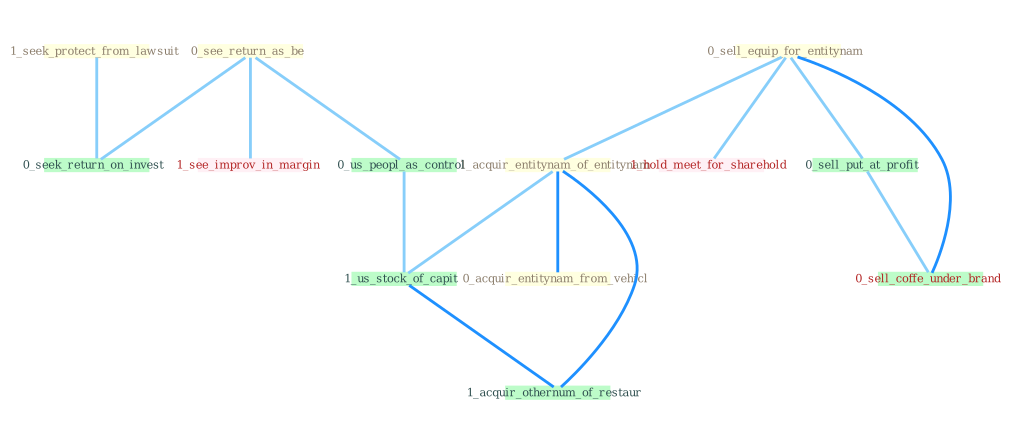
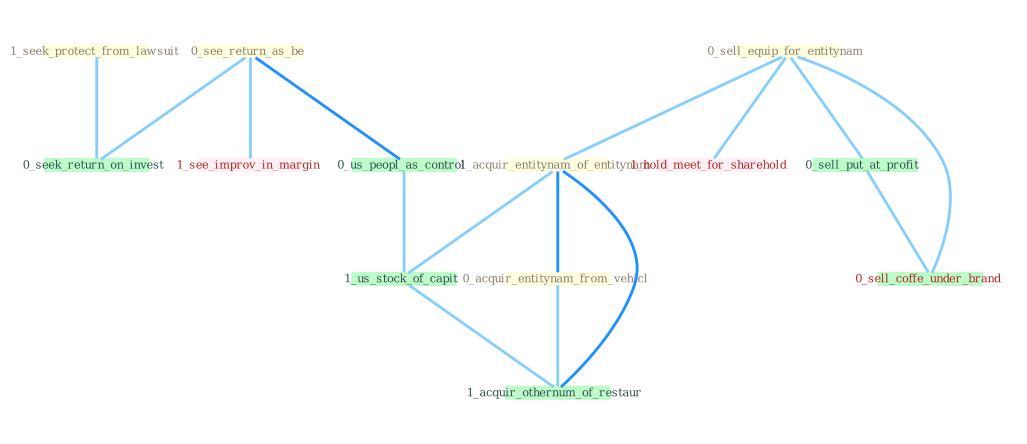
(328, 108) -> (328, 108)
(924, 134) -> (924, 134)
(481, 336) -> (481, 336)
none -> (558, 336)
